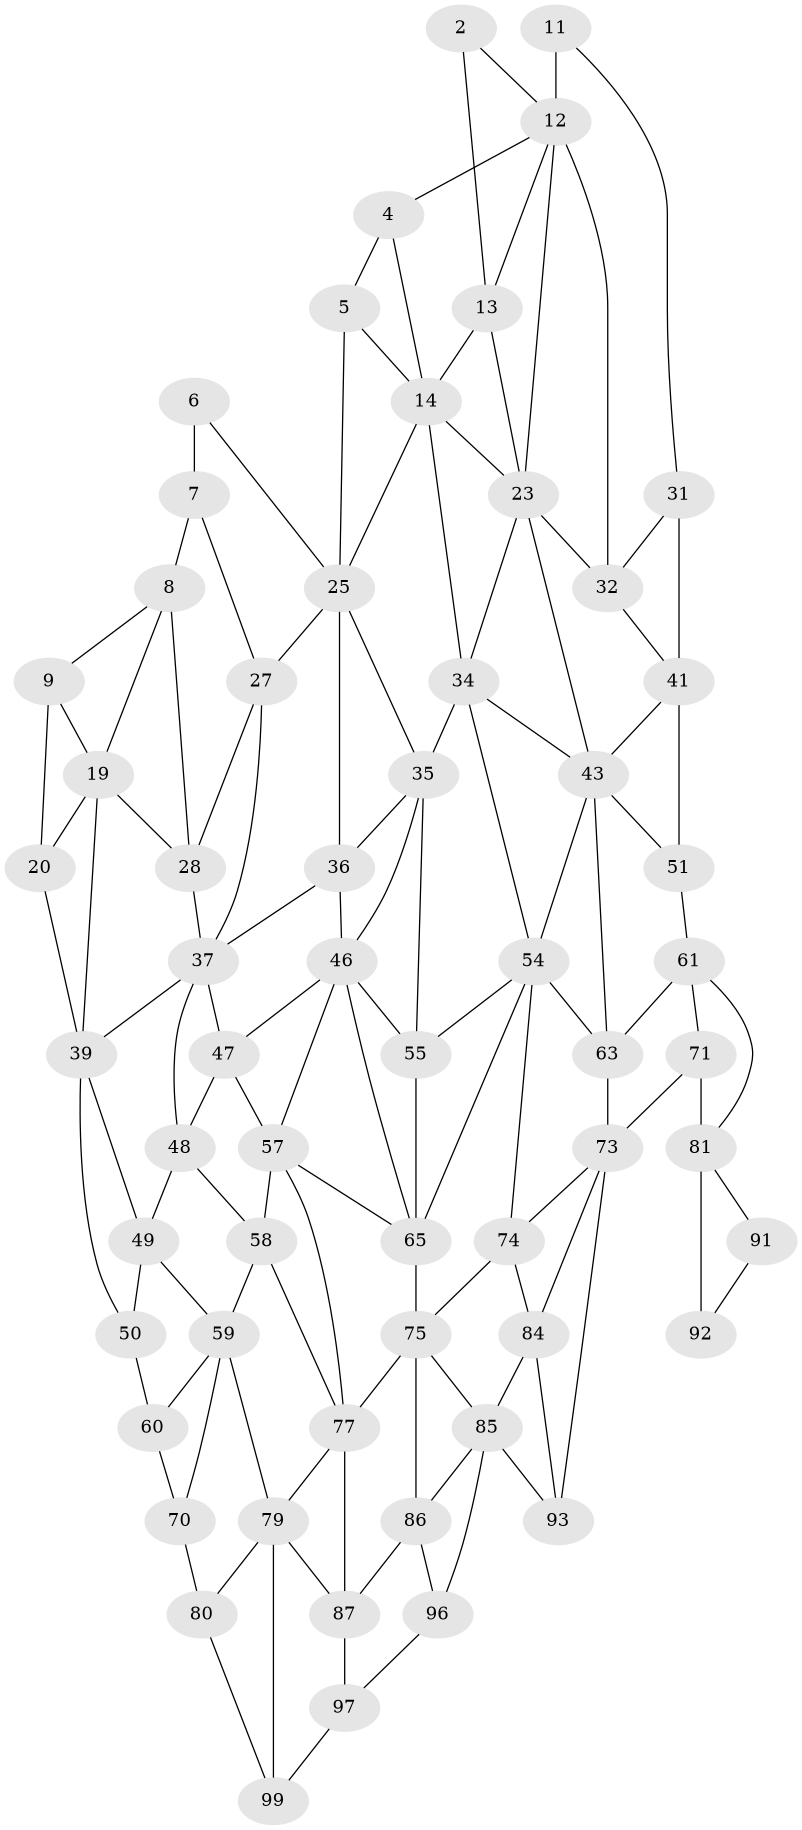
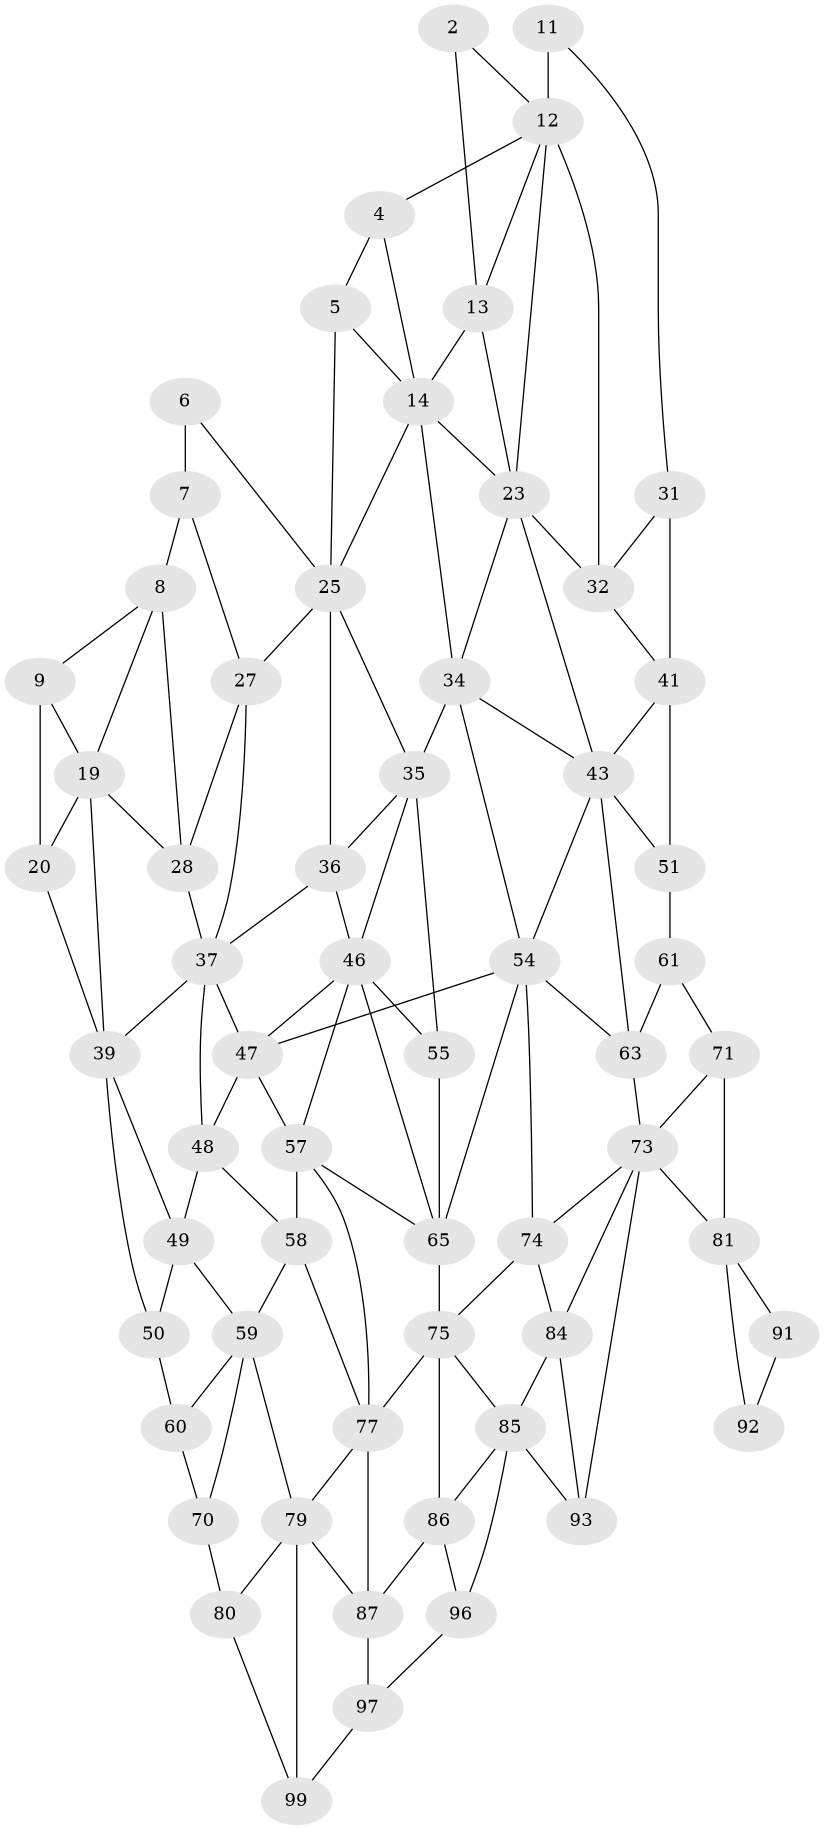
(475, 1008) -> (386, 1008)
(753, 1052) -> (684, 1195)
